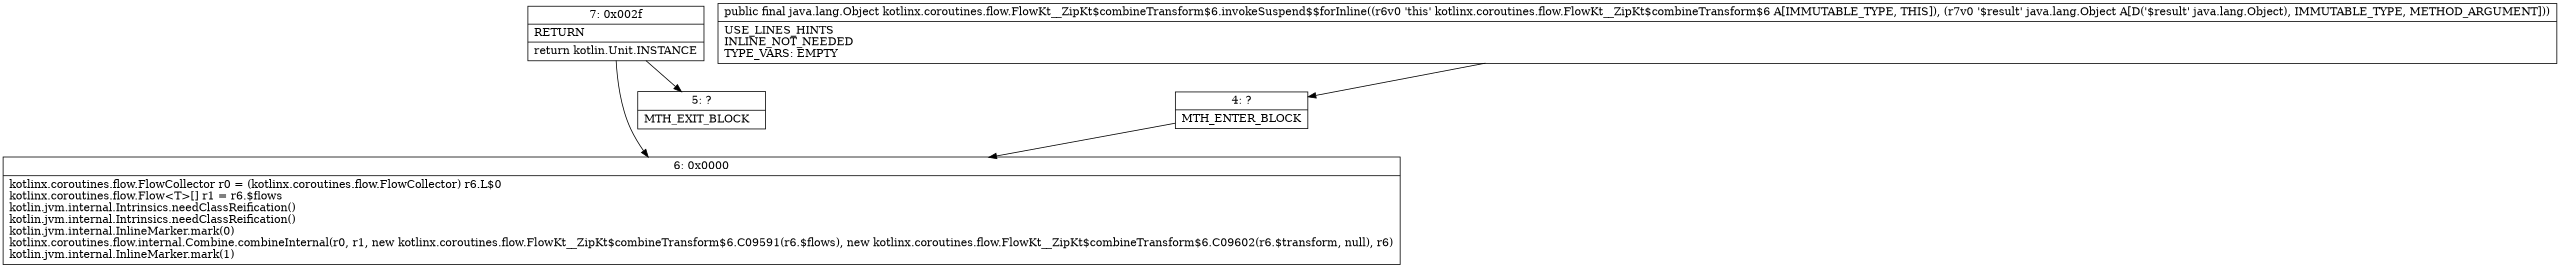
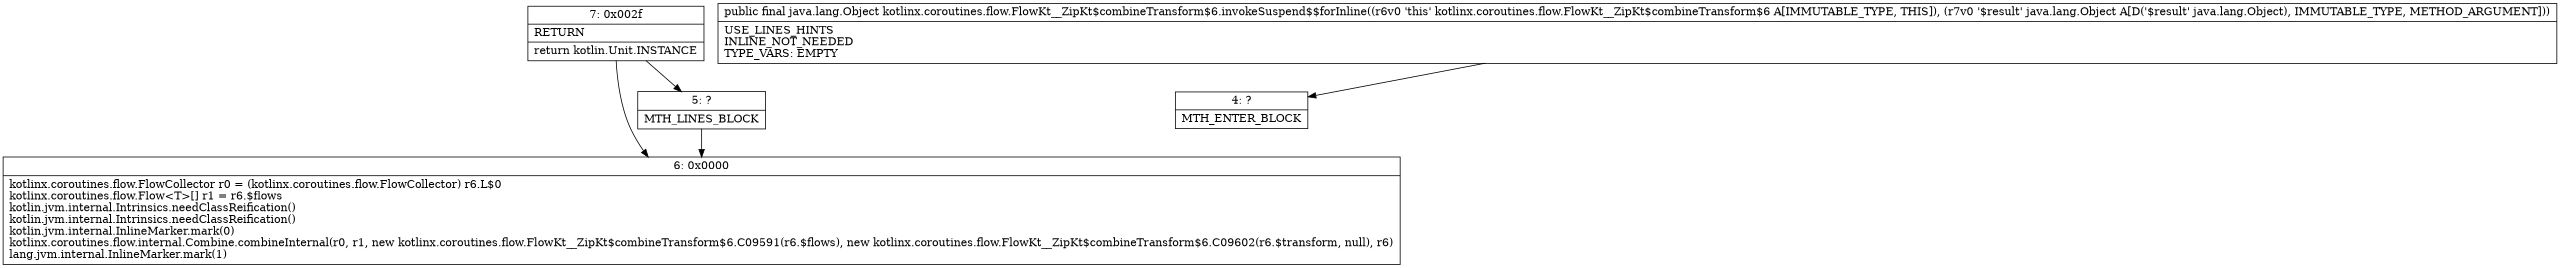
(697, 119) -> (702, 119)
(1086, 140) -> (702, 139)
(122, 255) -> (118, 255)
